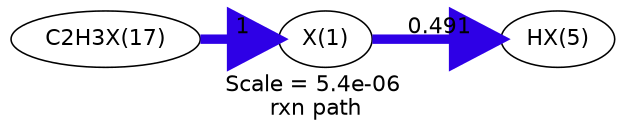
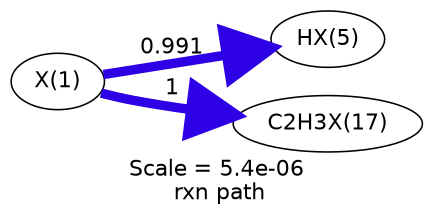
(437, 27) -> (169, 48)
(216, 39) -> (146, 103)
